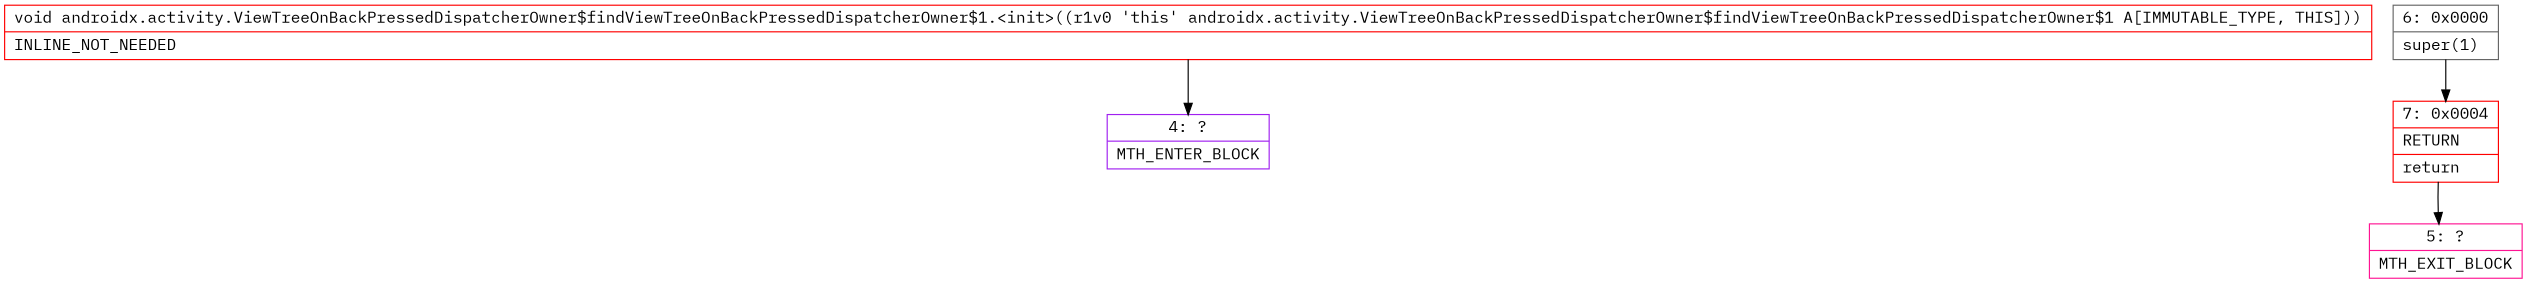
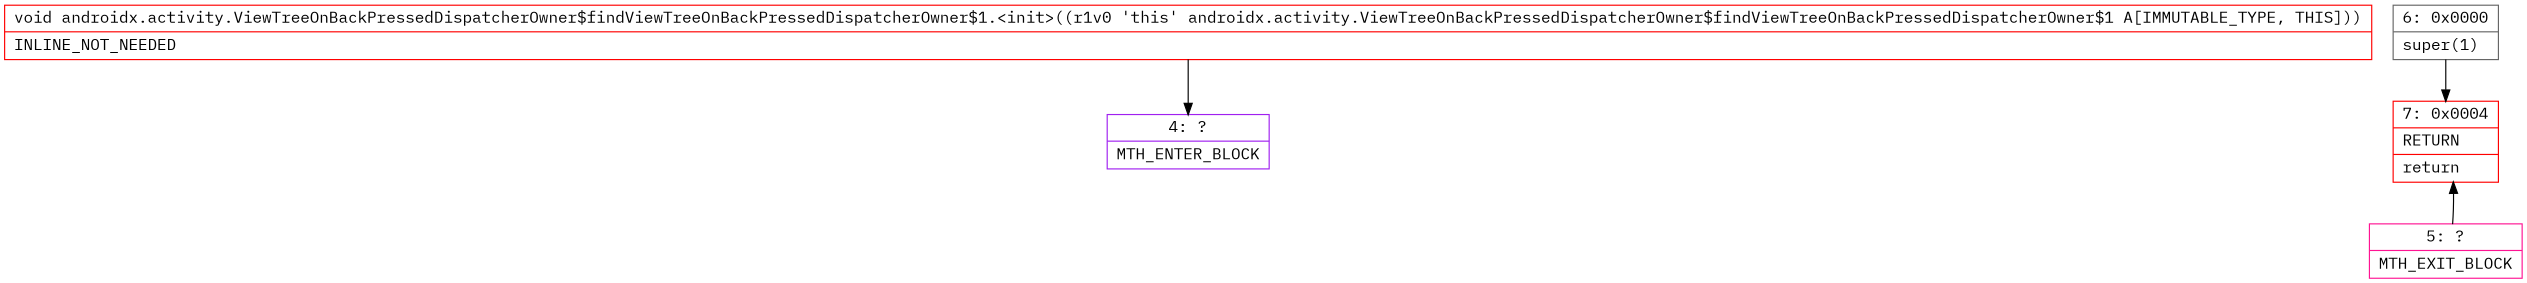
(2438, 197) -> (2453, 209)
